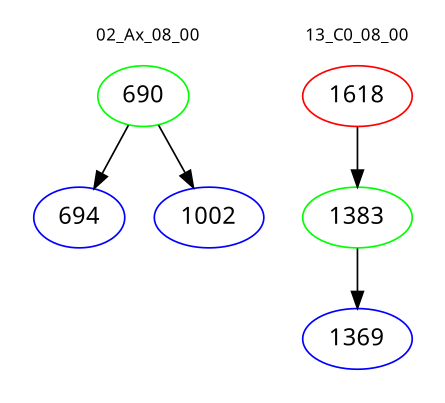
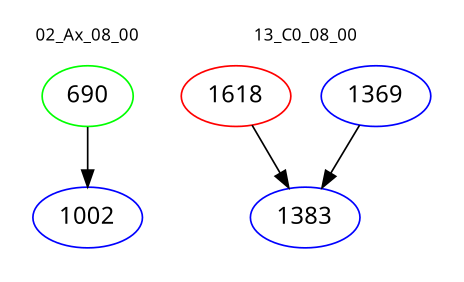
(79, 218) -> none
(357, 218) -> (305, 218)
(357, 270) -> (345, 149)
